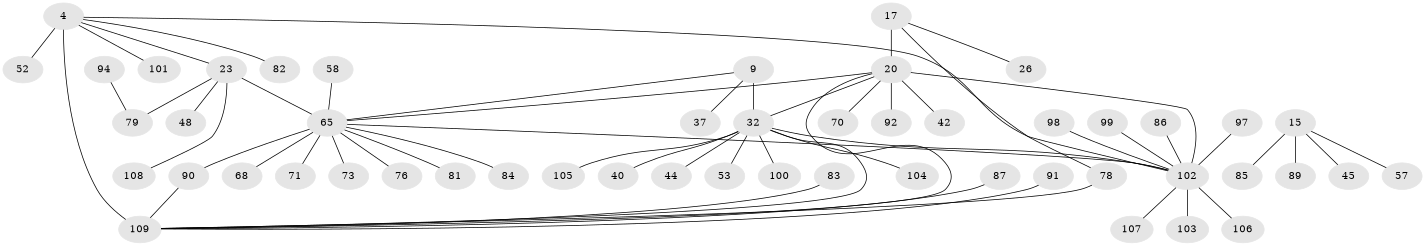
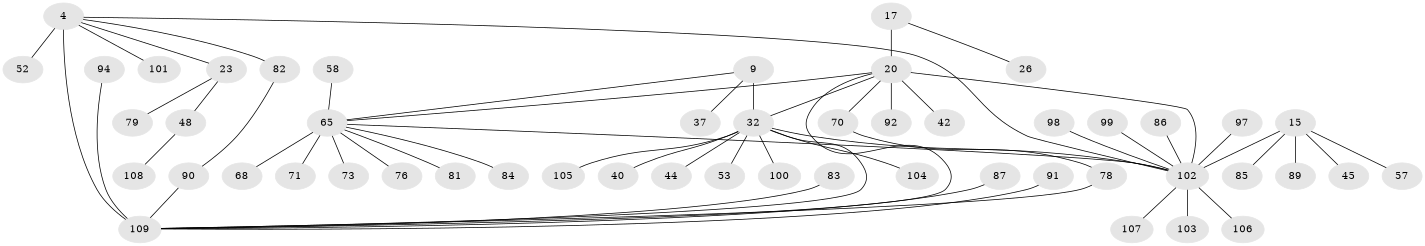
(118, 96) -> (98, 155)
(277, 96) -> none
(989, 108) -> (972, 150)
(207, 140) -> (160, 149)
(257, 147) -> (243, 129)
none -> (1242, 149)
